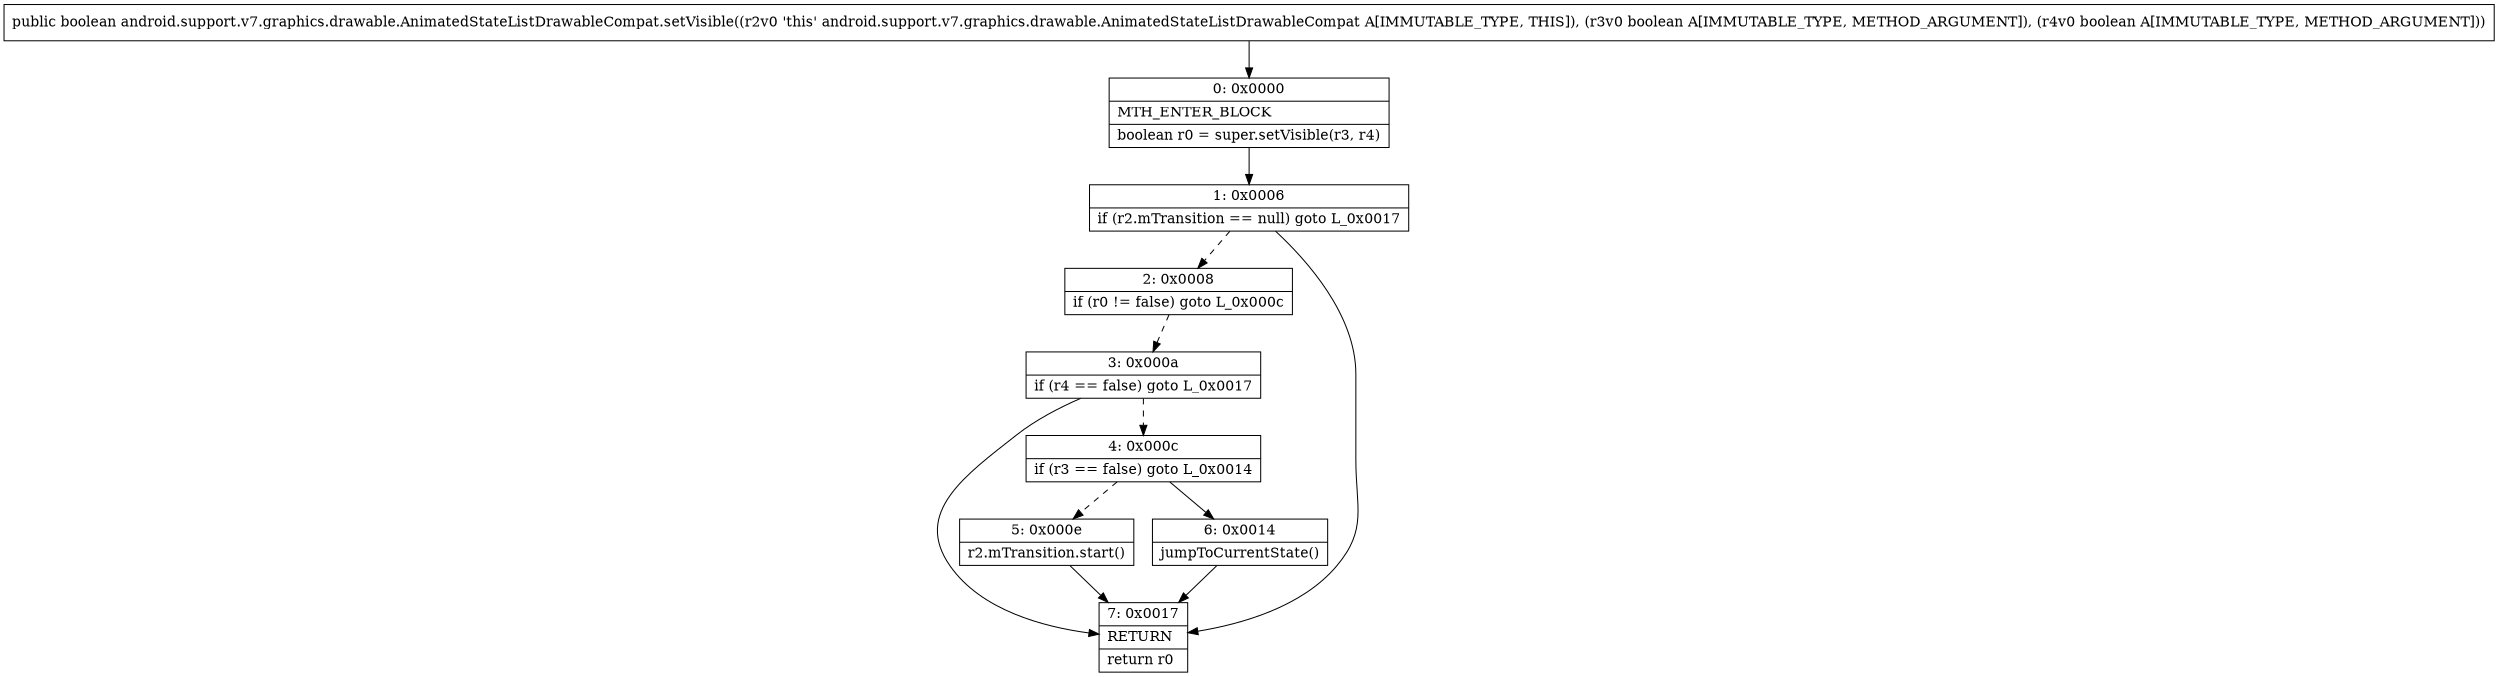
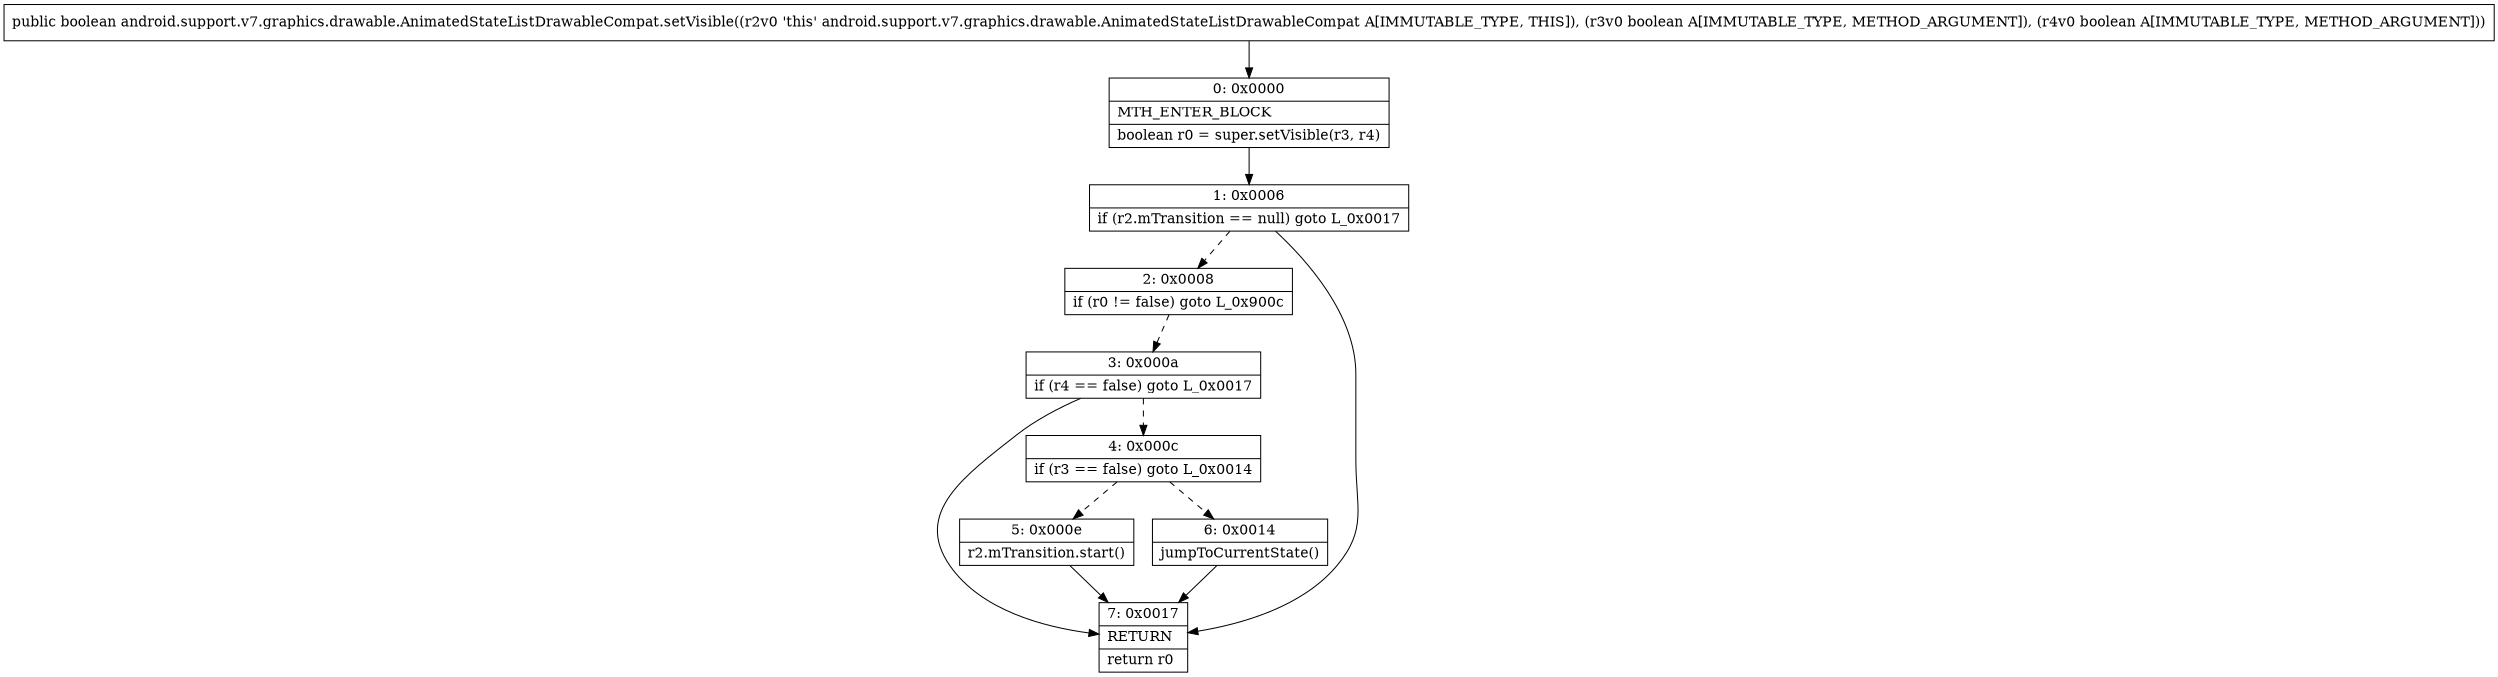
(1179, 303) -> (1179, 303)
(1188, 497) -> (1188, 497)
